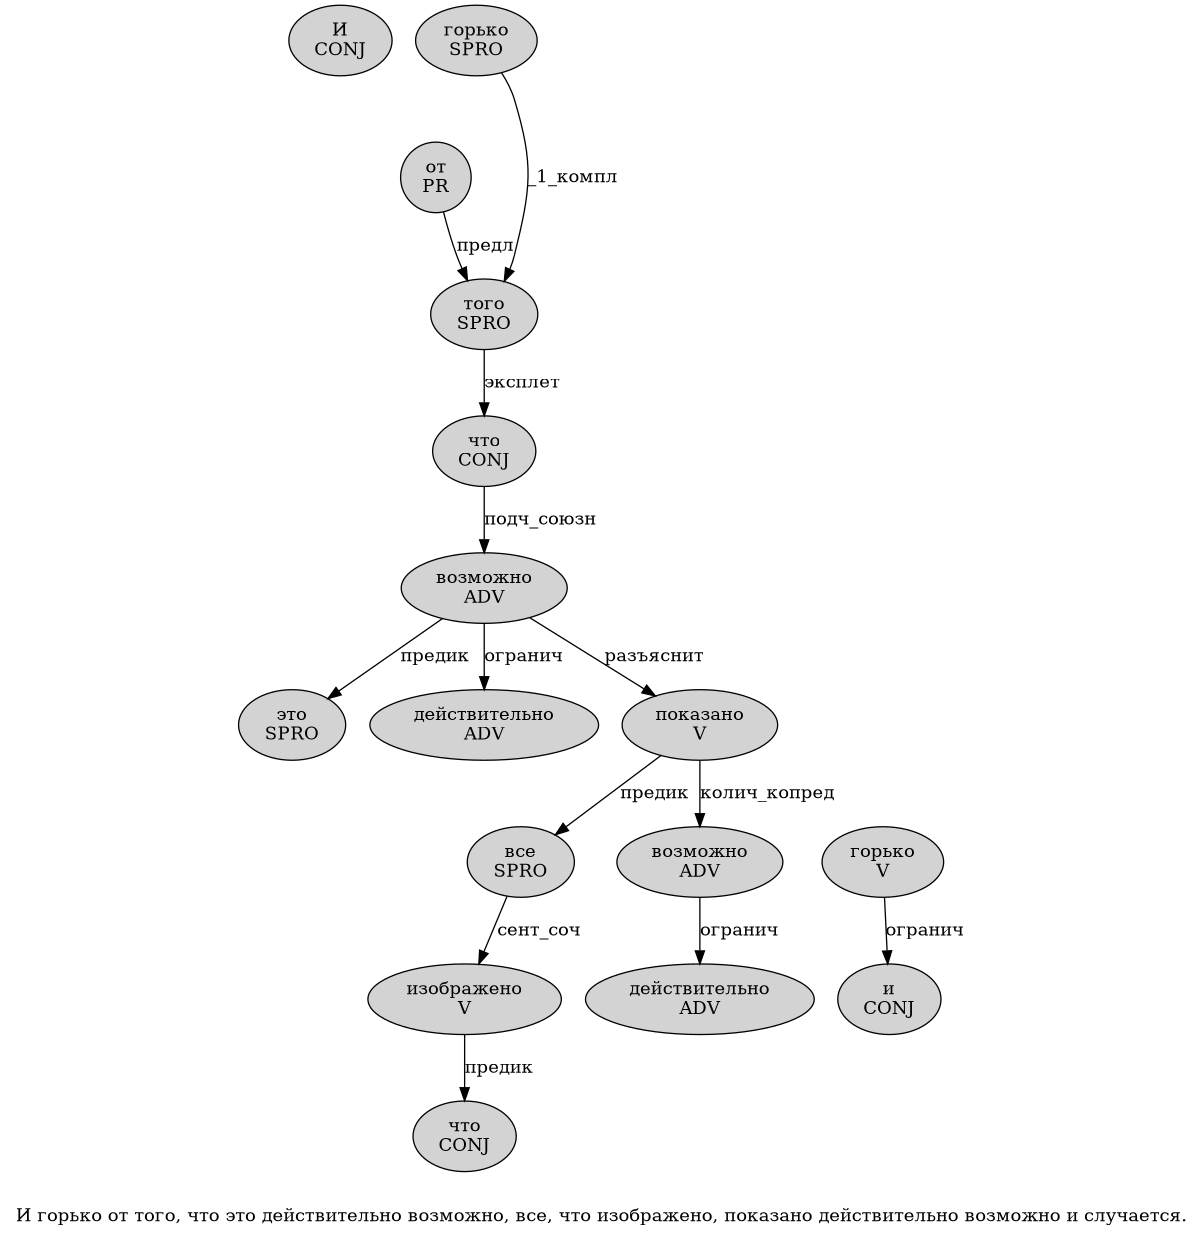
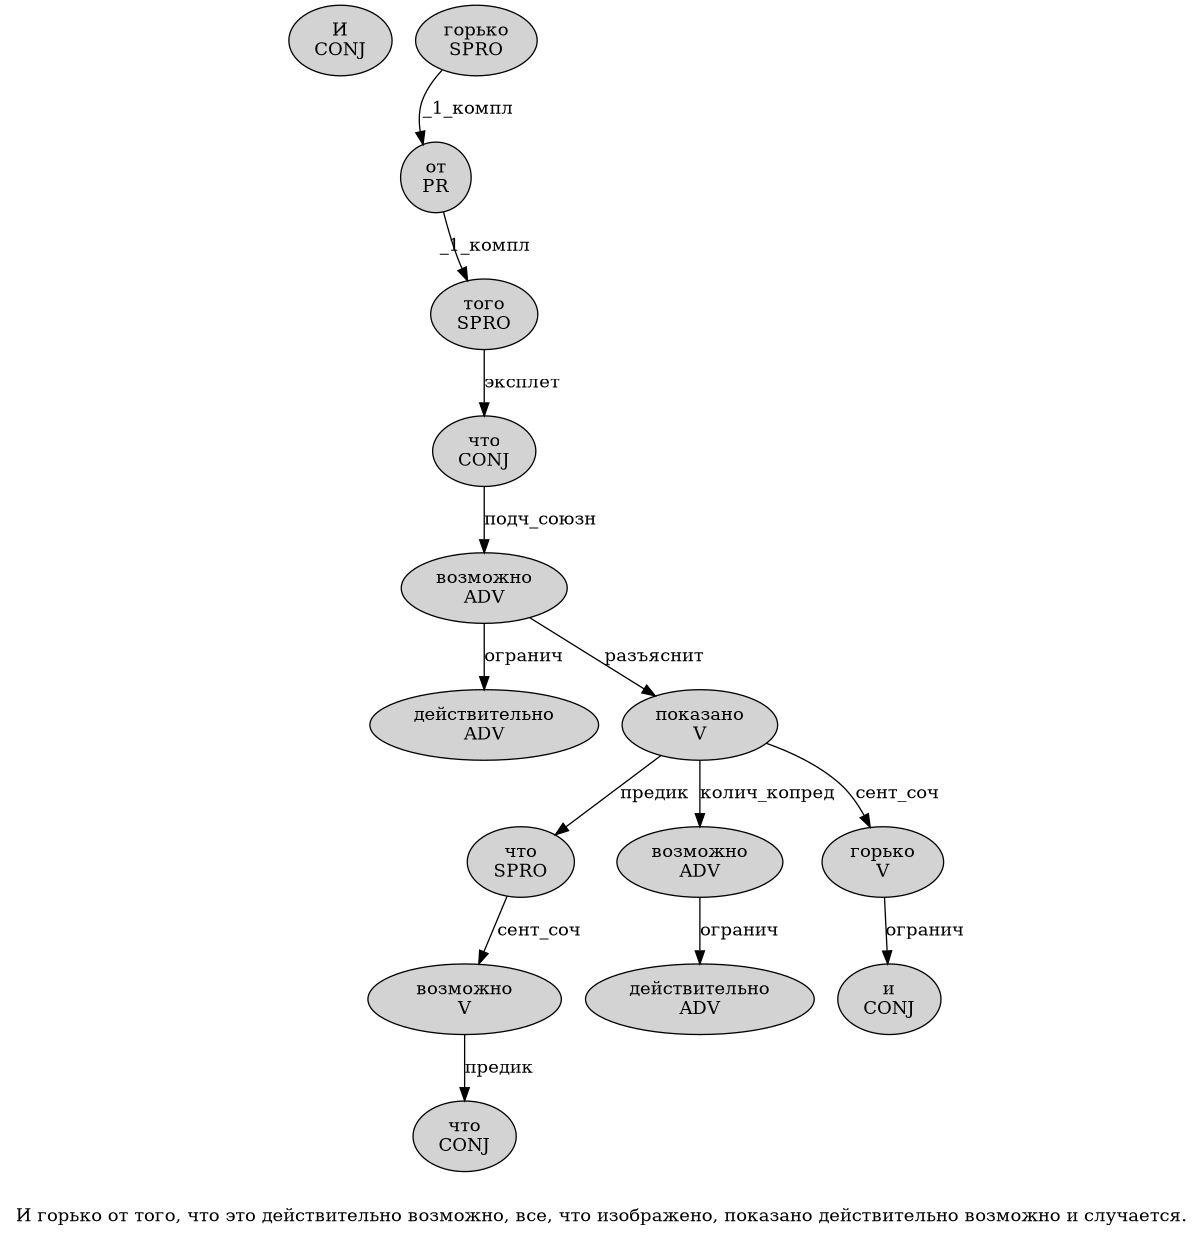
(528, 170) -> (423, 98)
(486, 246) -> (486, 246)
(292, 725) -> none
none -> (822, 770)
(521, 862) -> (521, 862)
(465, 999) -> (465, 999)
